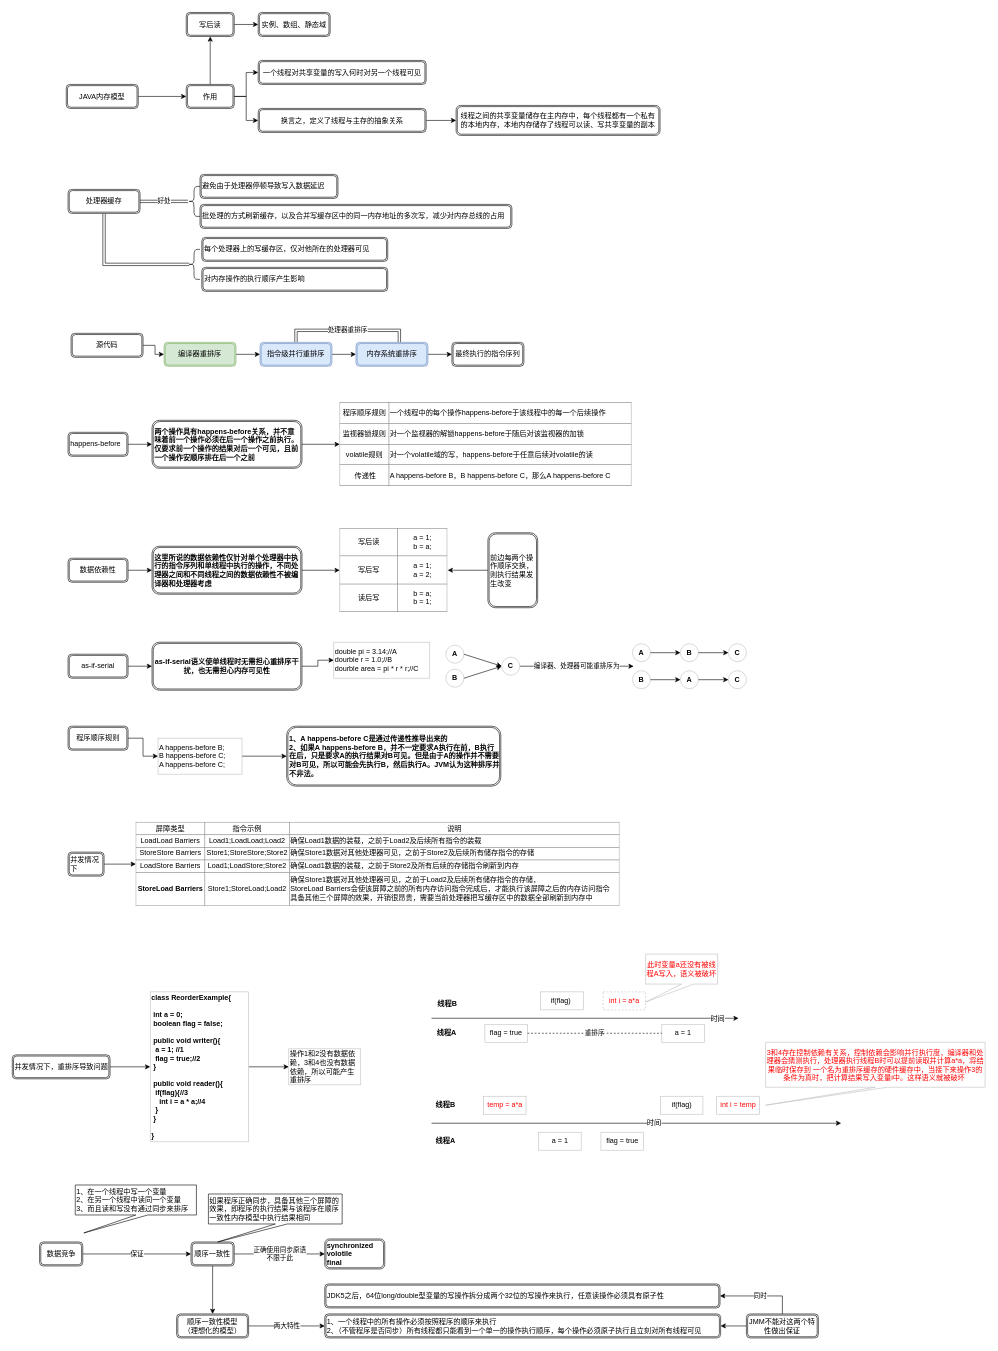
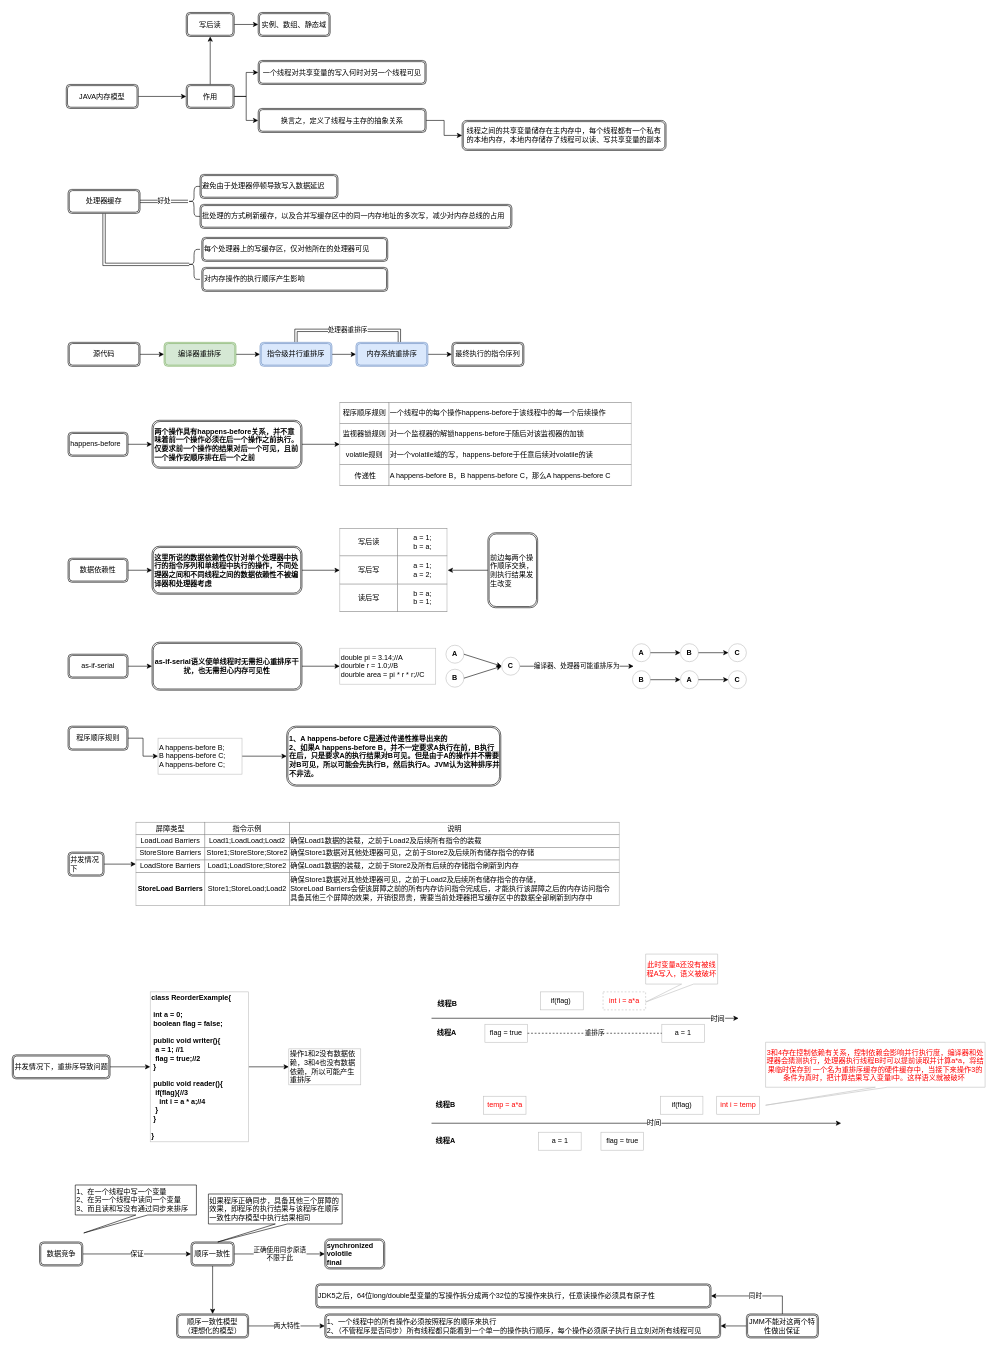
(558, 120) -> (564, 135)
(107, 345) -> (104, 354)
(382, 660) -> (388, 666)
(523, 1296) -> (514, 1296)
